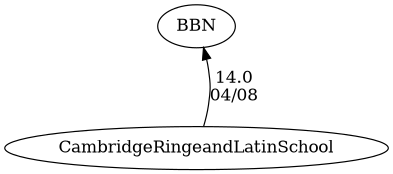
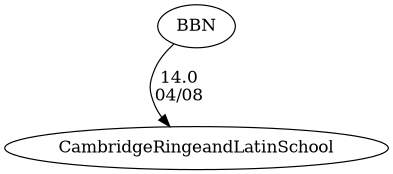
(210, 93) -> (151, 78)
